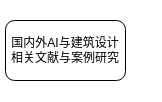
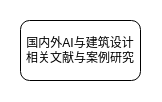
(66, 51) -> (81, 51)
